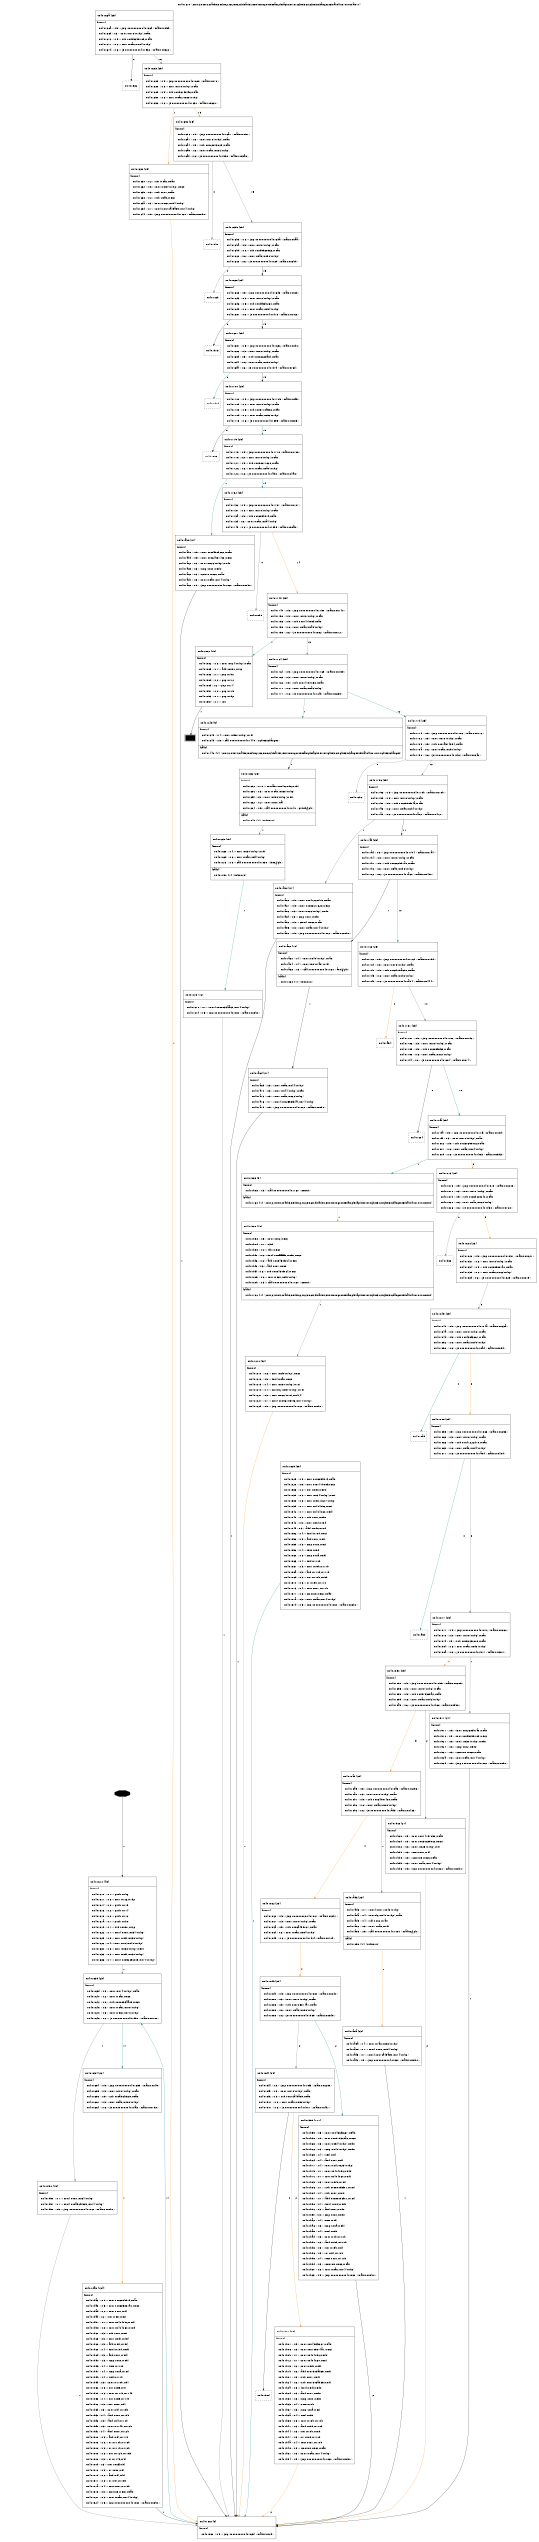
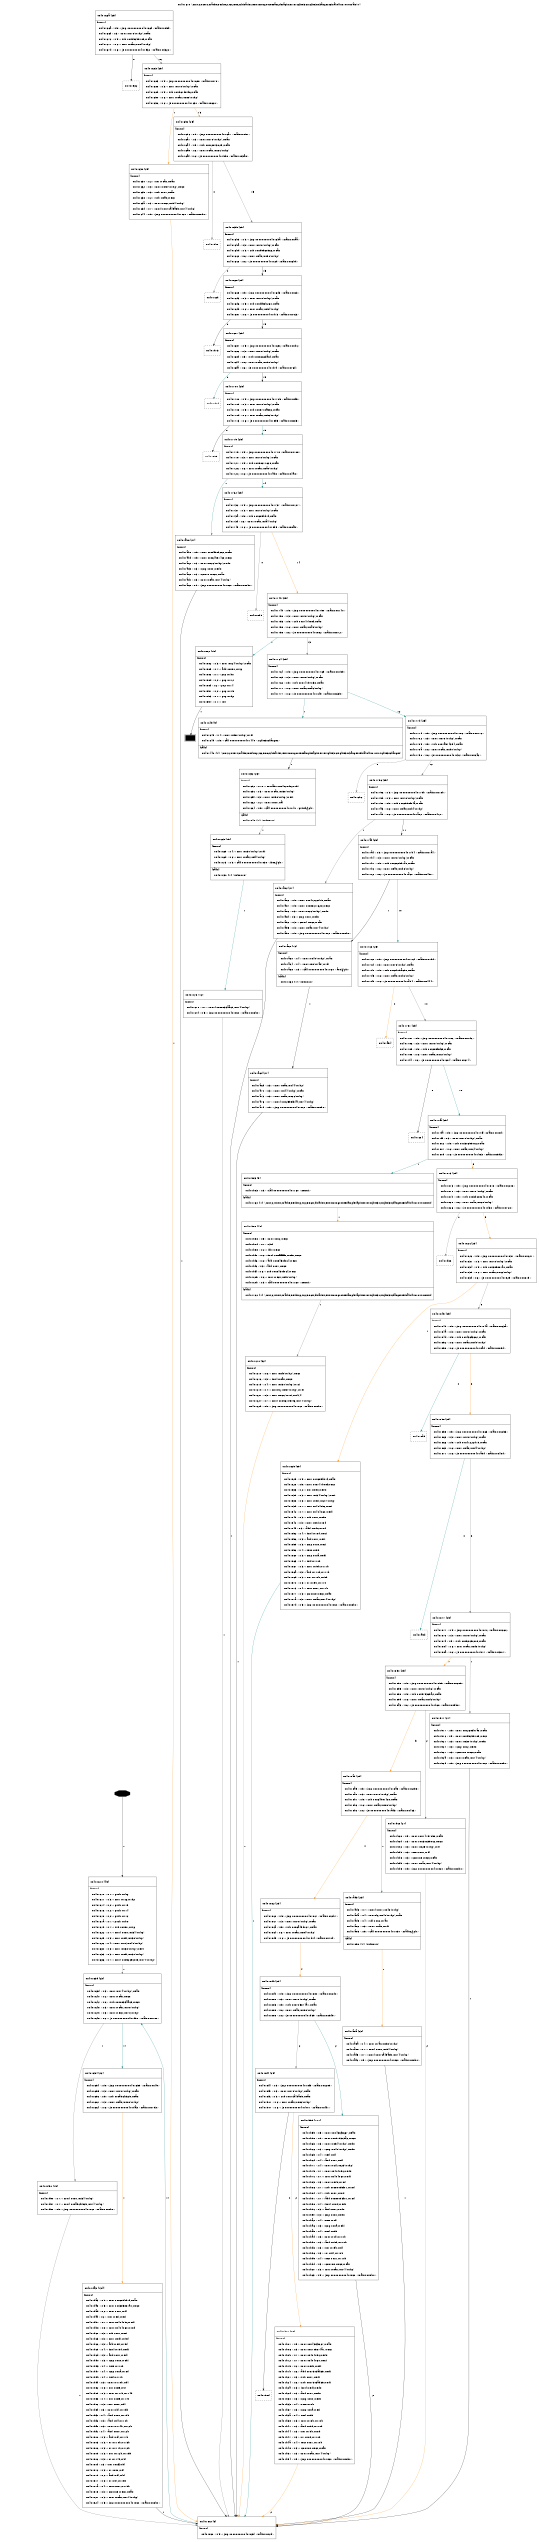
none -> (388, 1354)
